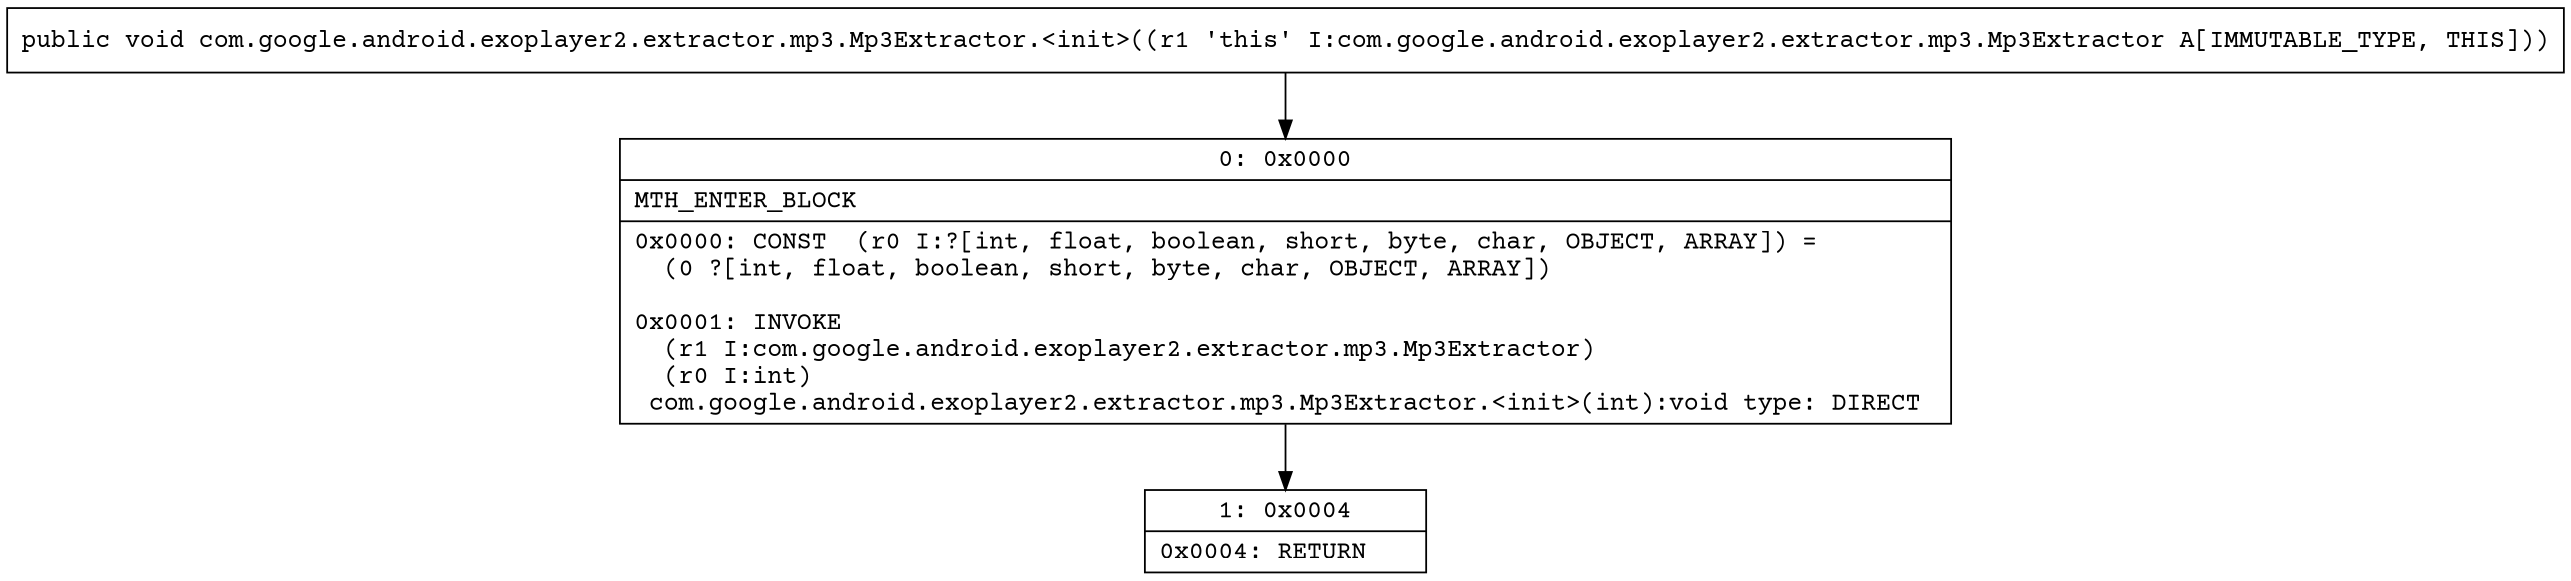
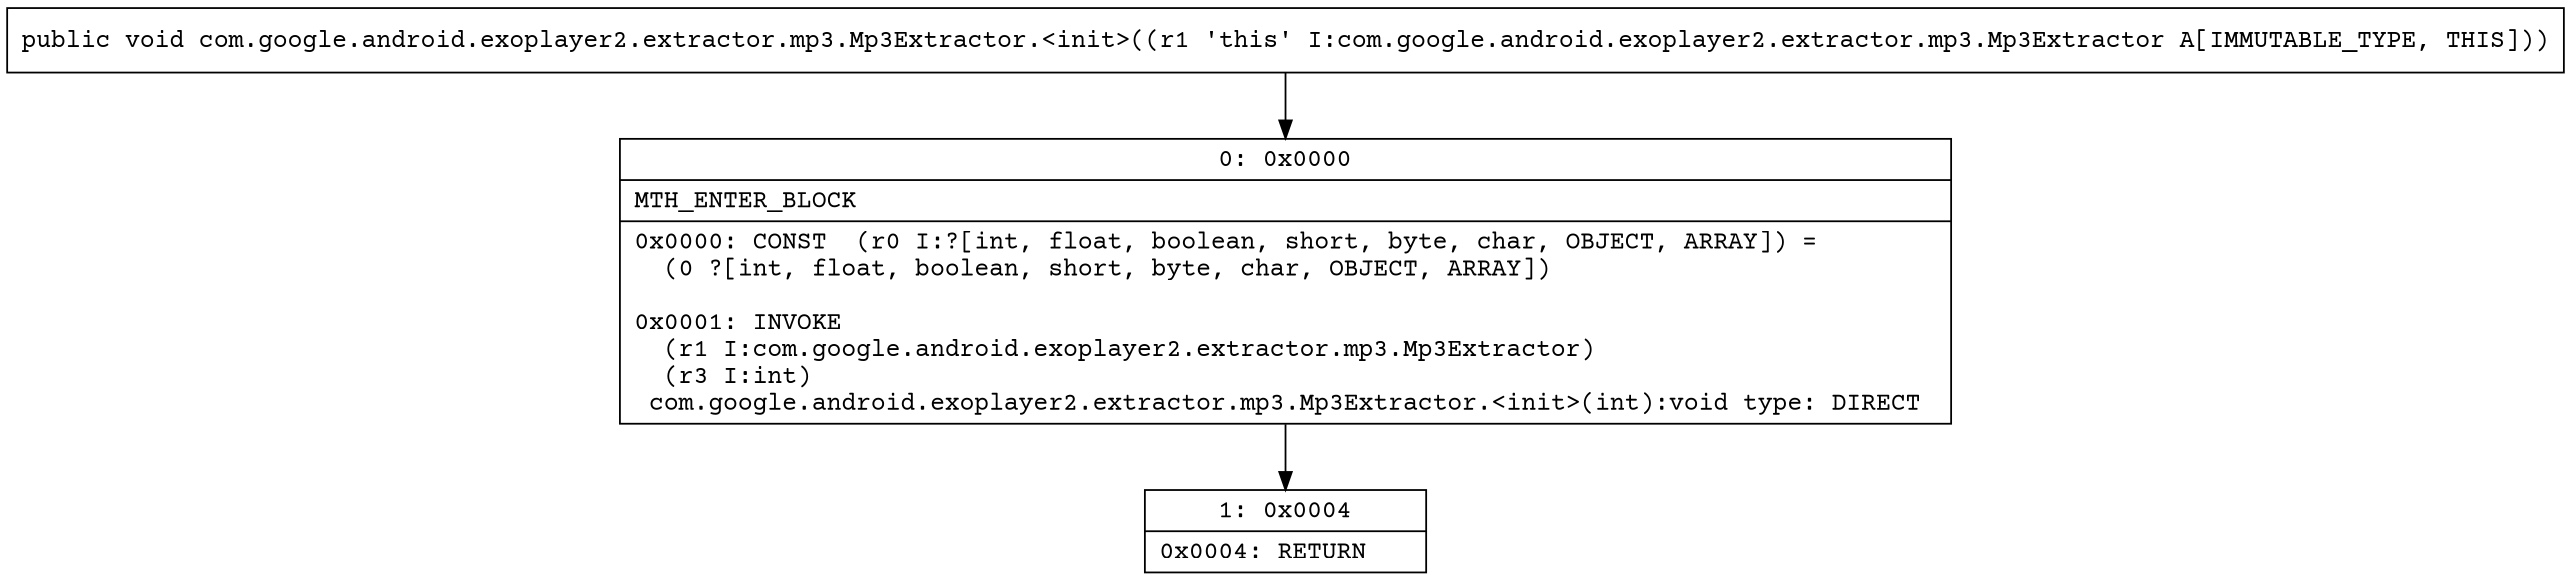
(724, 375) -> (724, 375)
